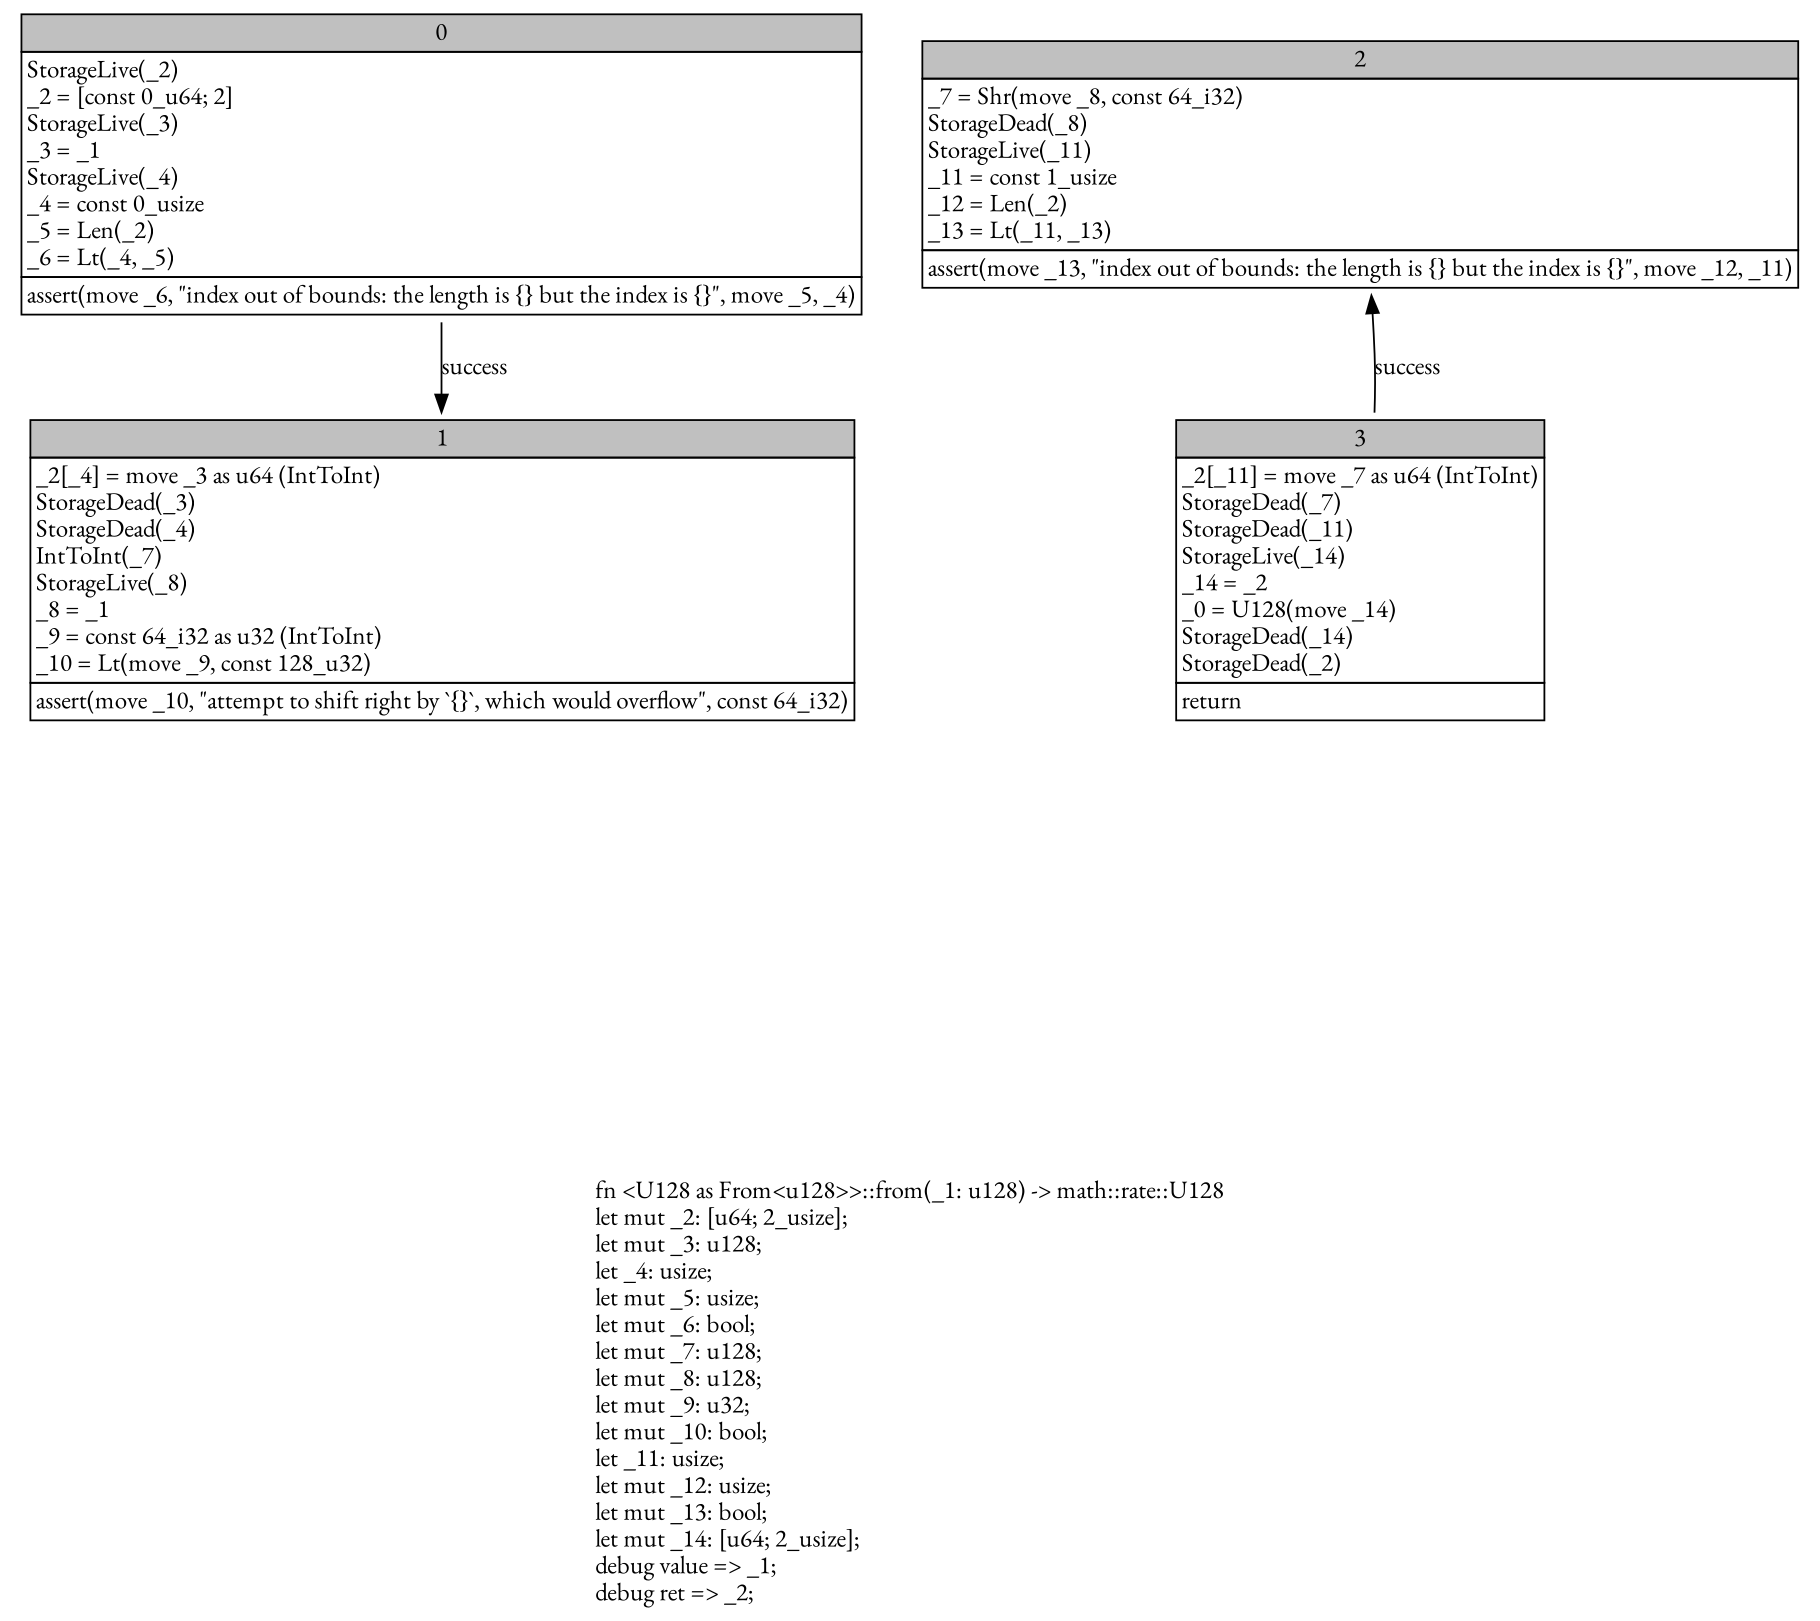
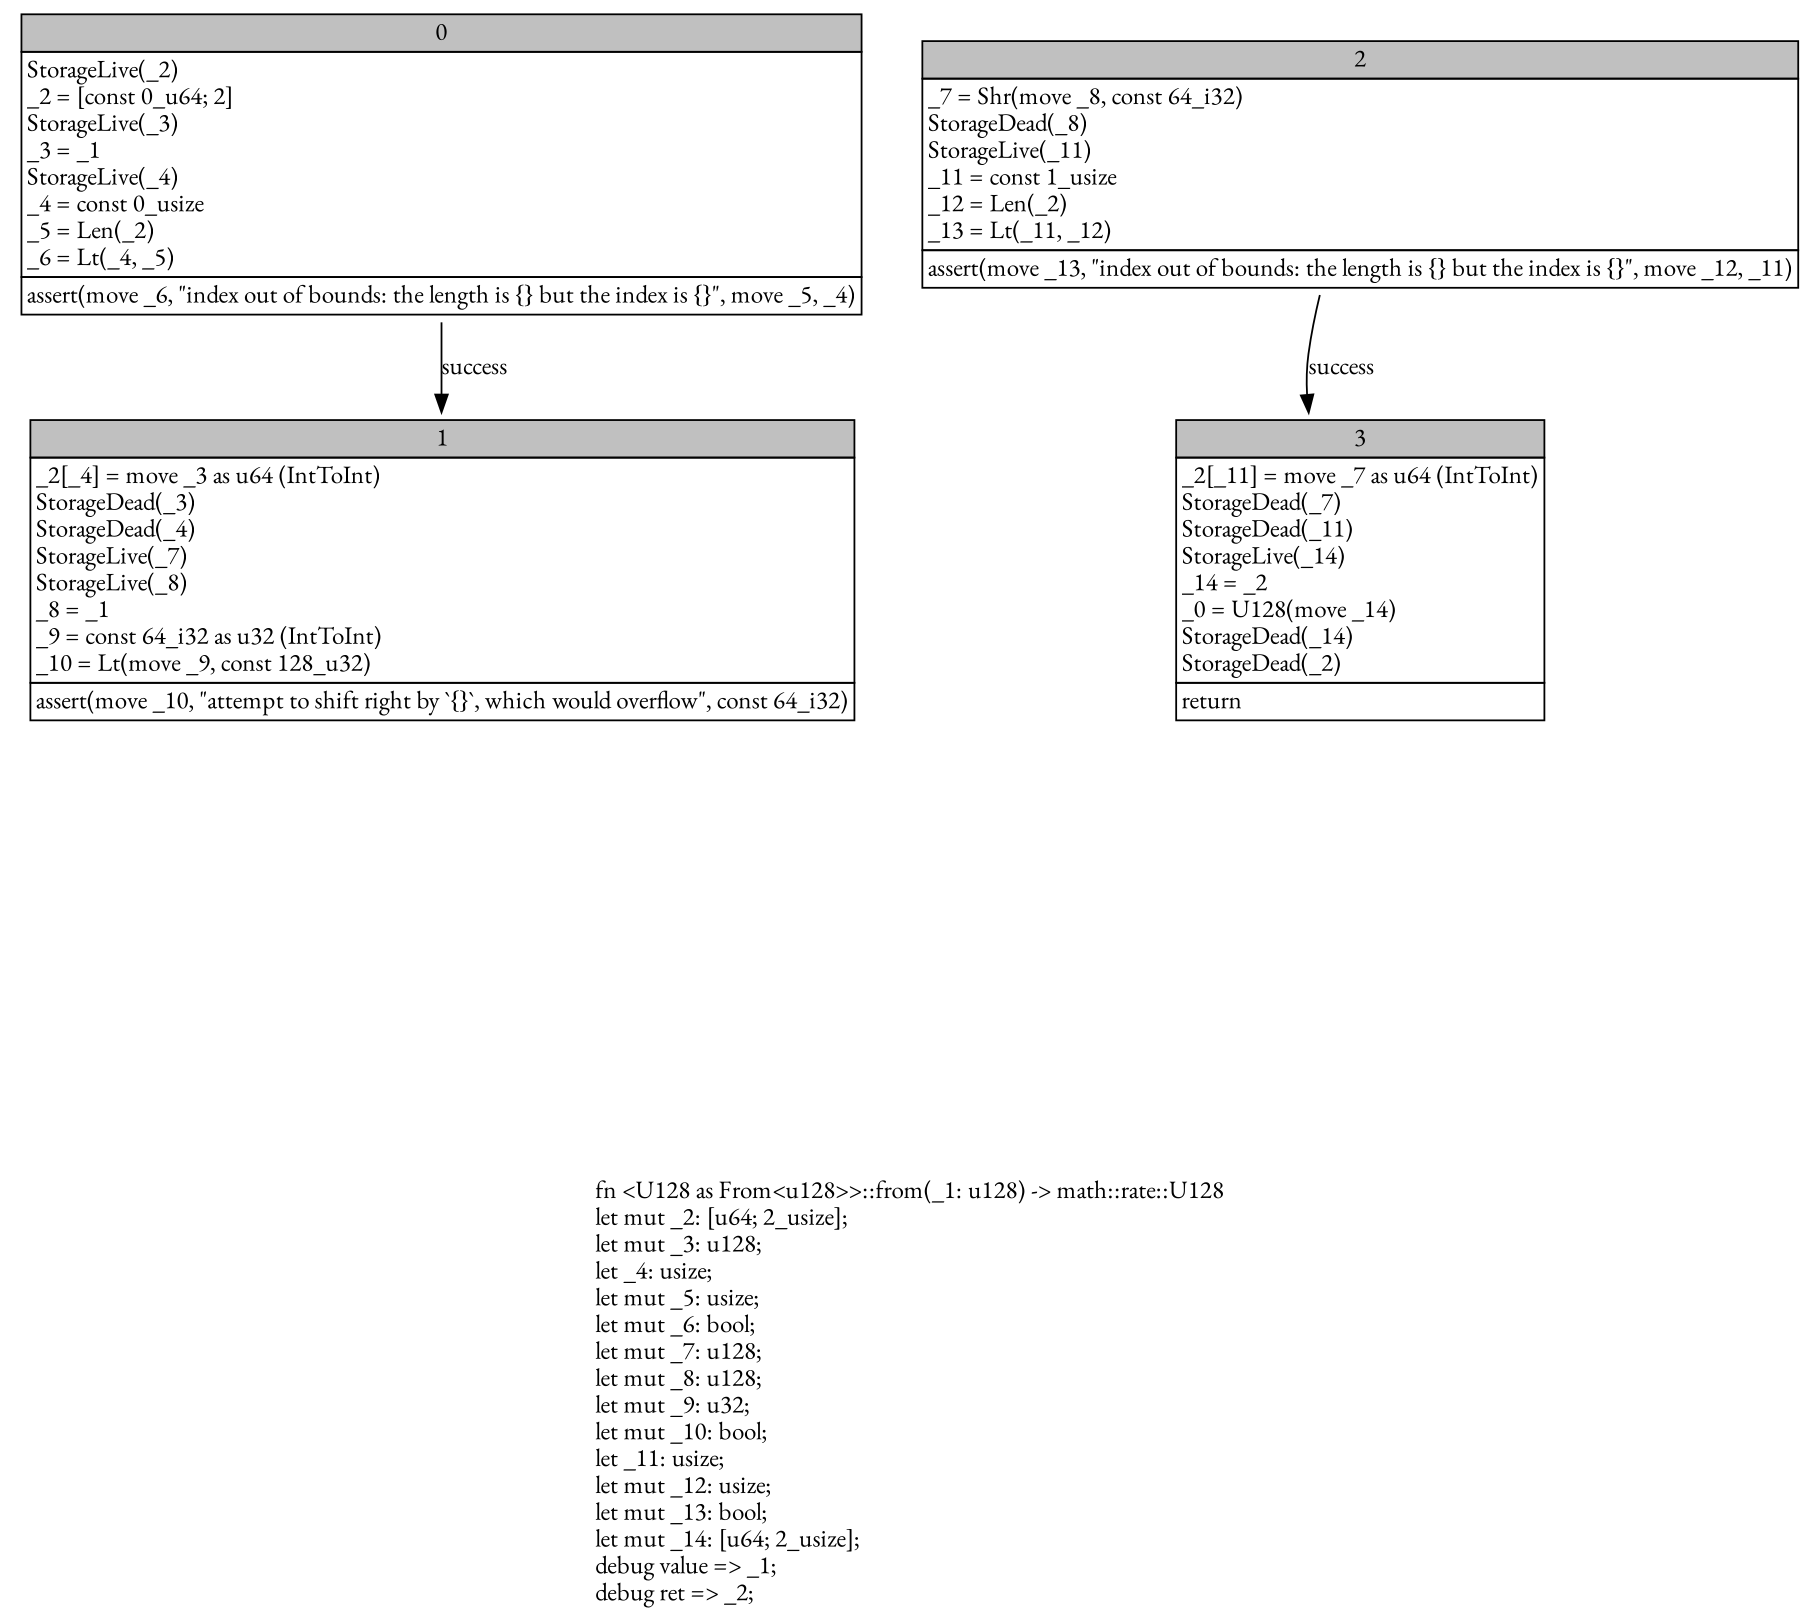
(1020, 231) -> (1020, 231)
(1375, 363) -> (1310, 344)
(99, 556) -> (112, 556)
